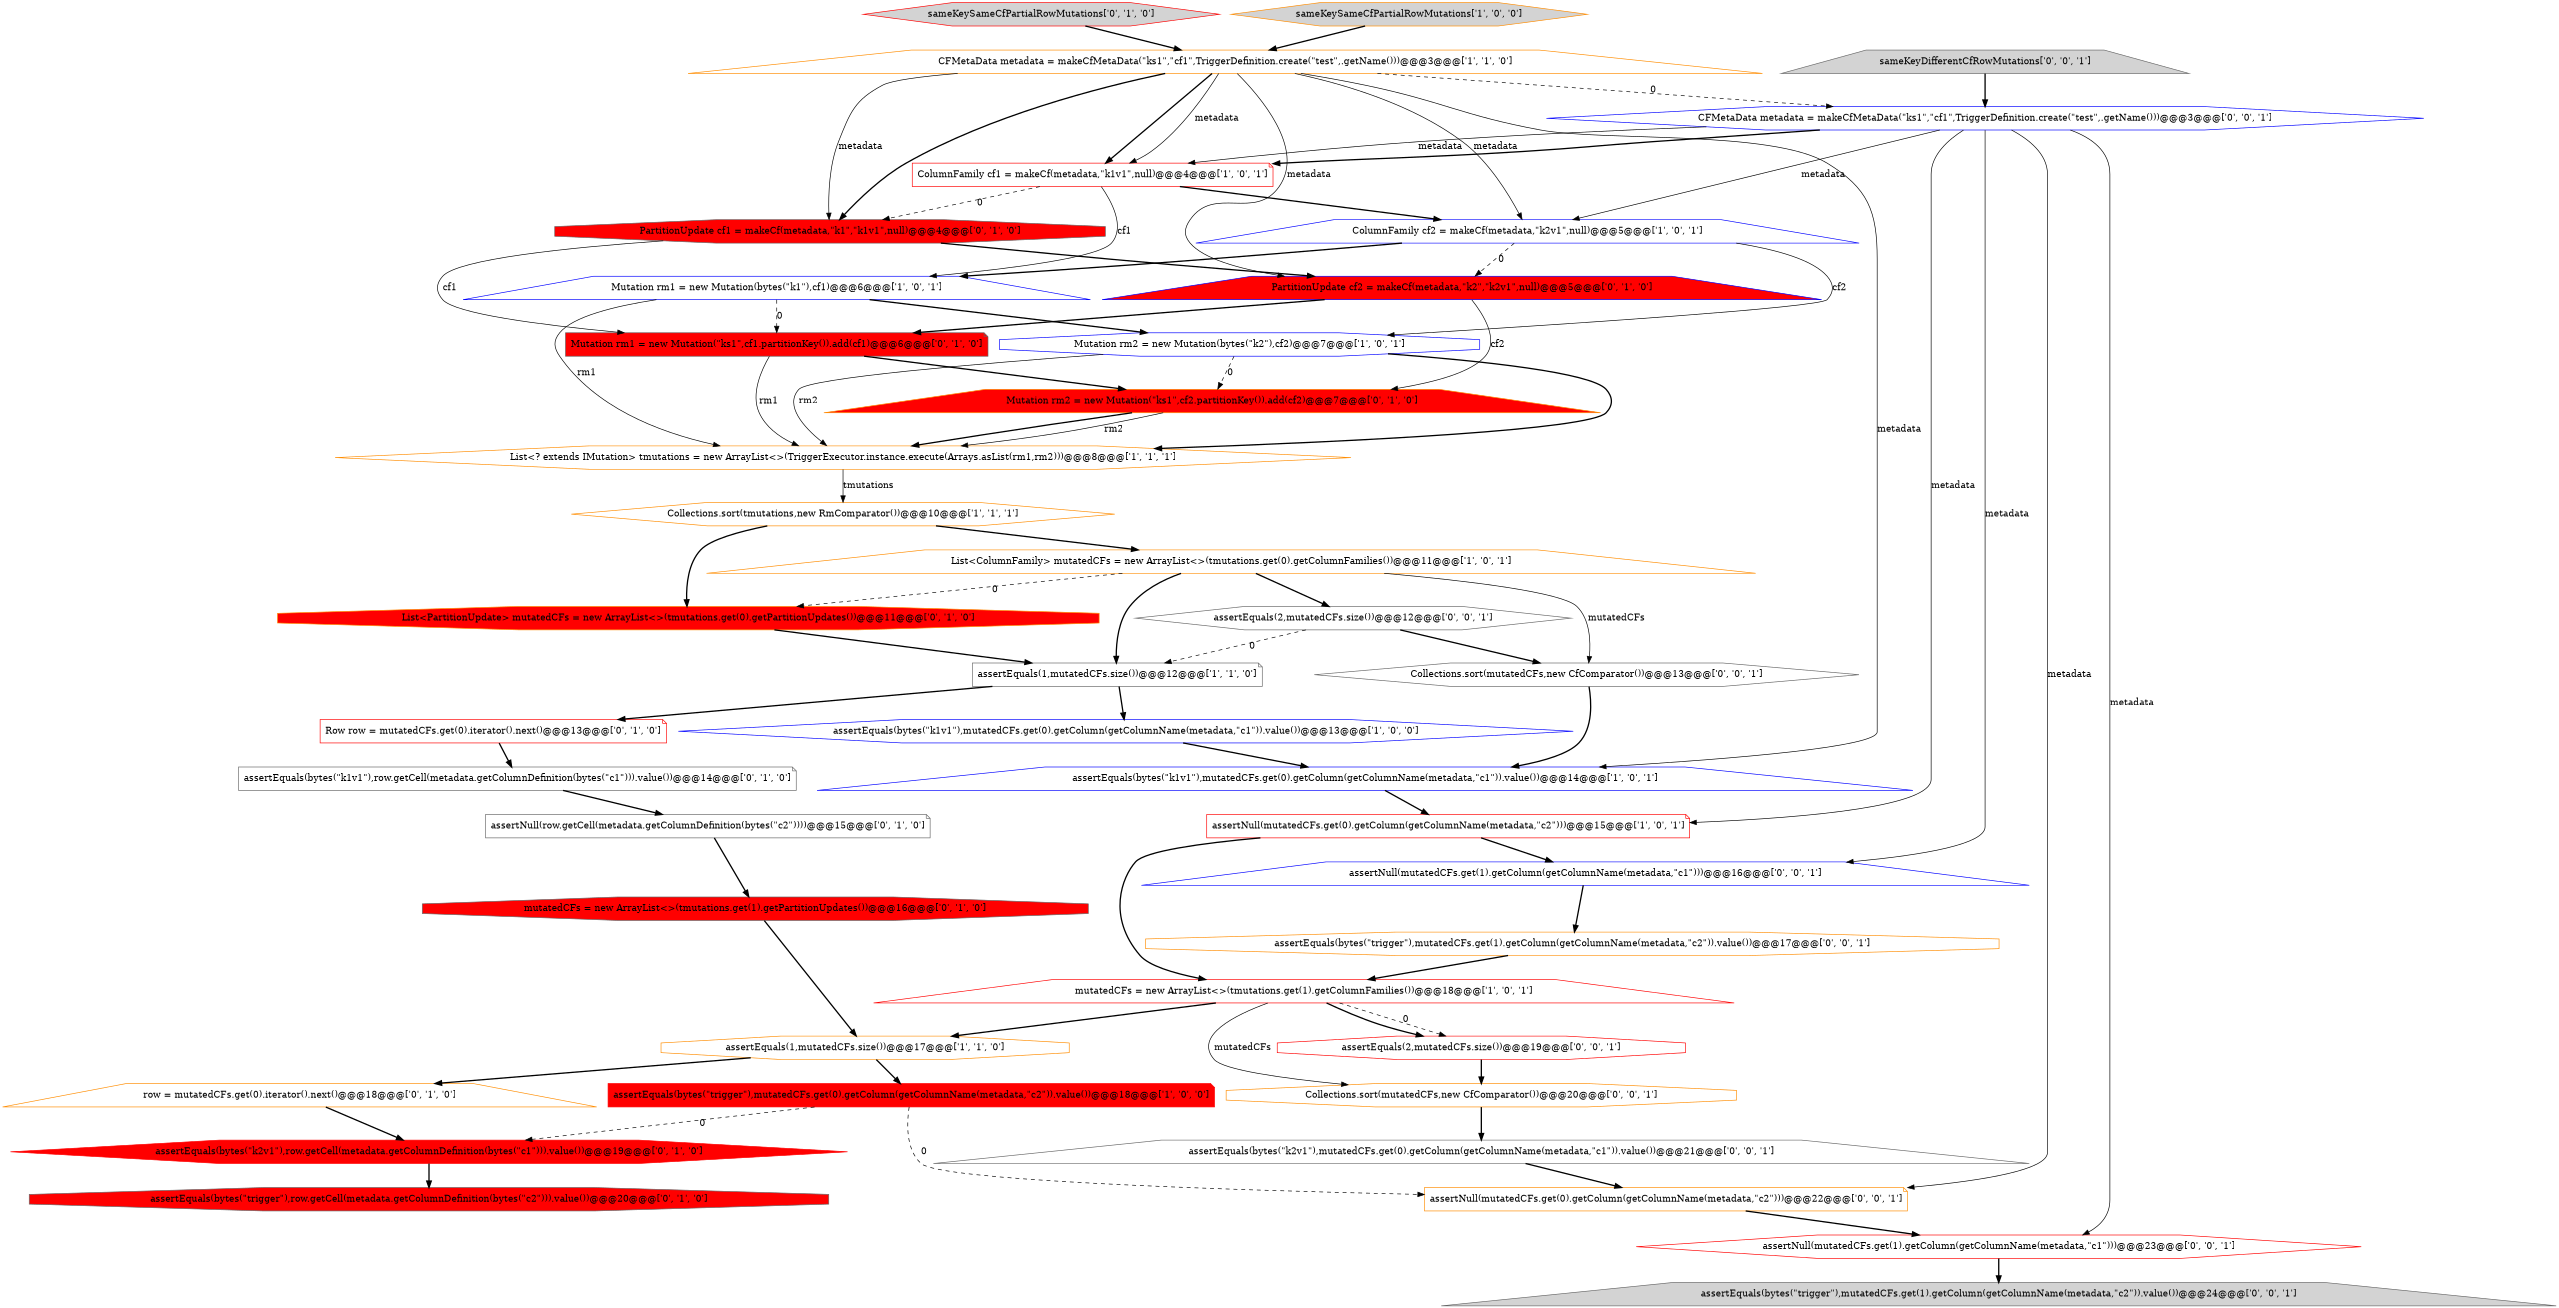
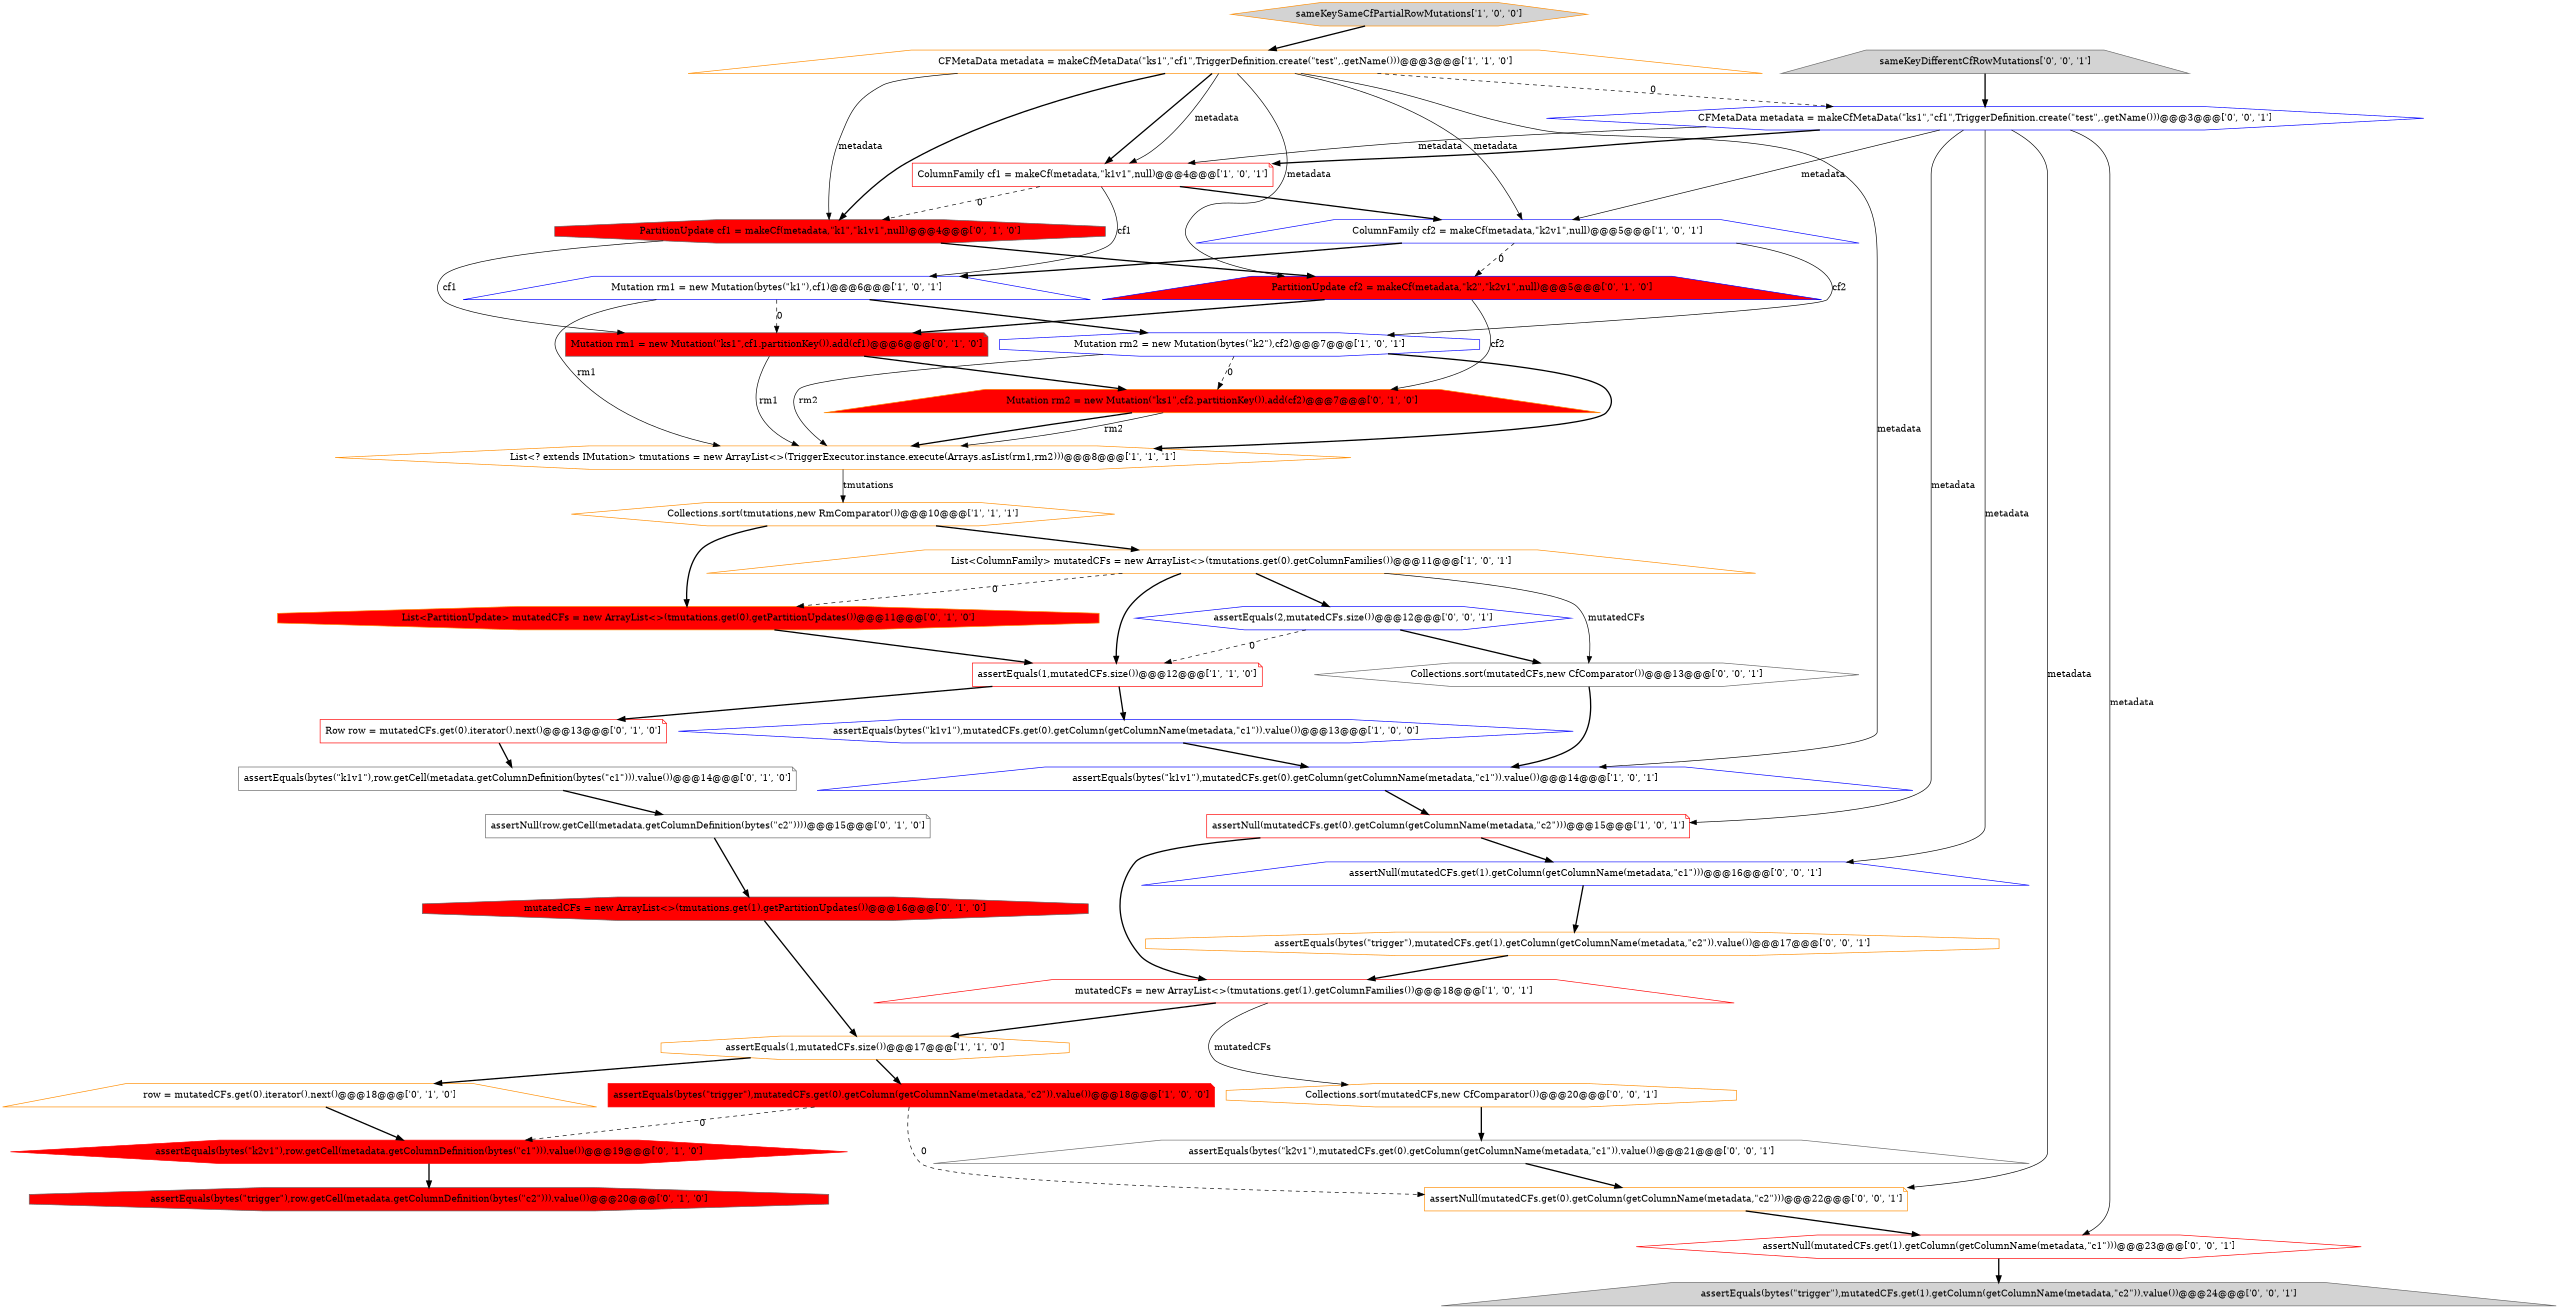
(1041, 14) -> none
(1353, 618) -> (1353, 618)
(1117, 675) -> (1117, 675)
(1481, 1048) -> none
